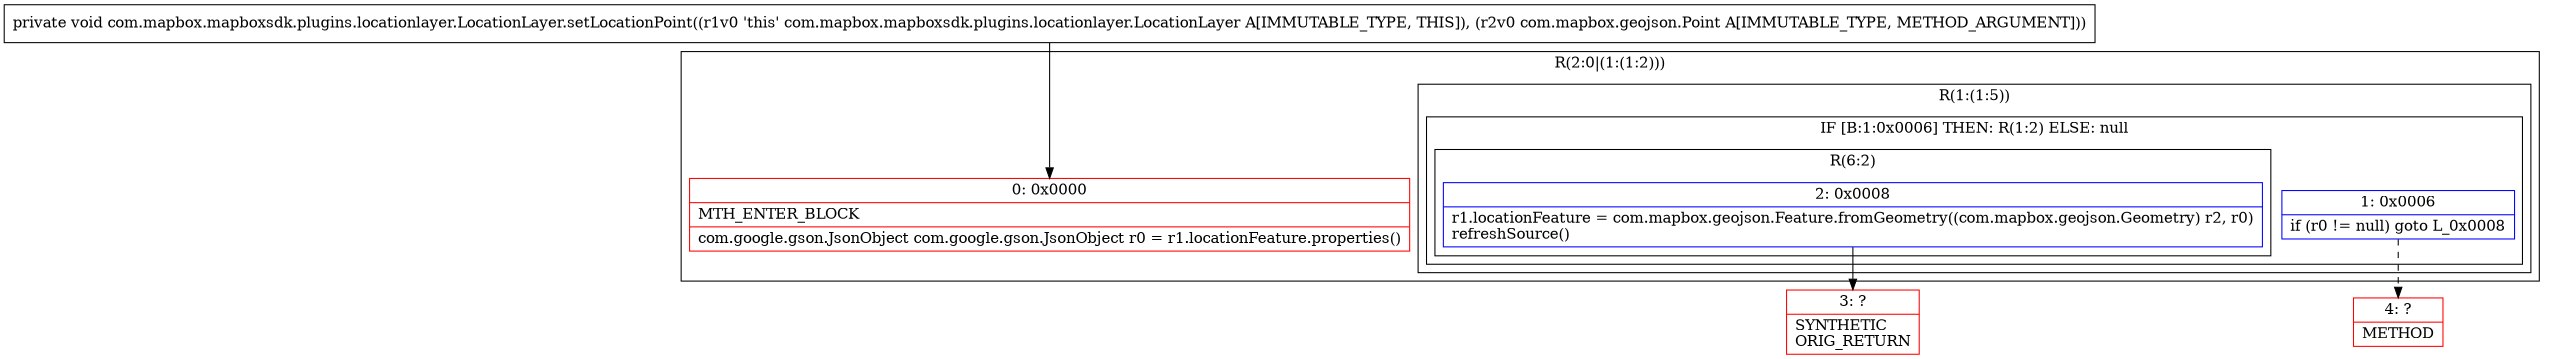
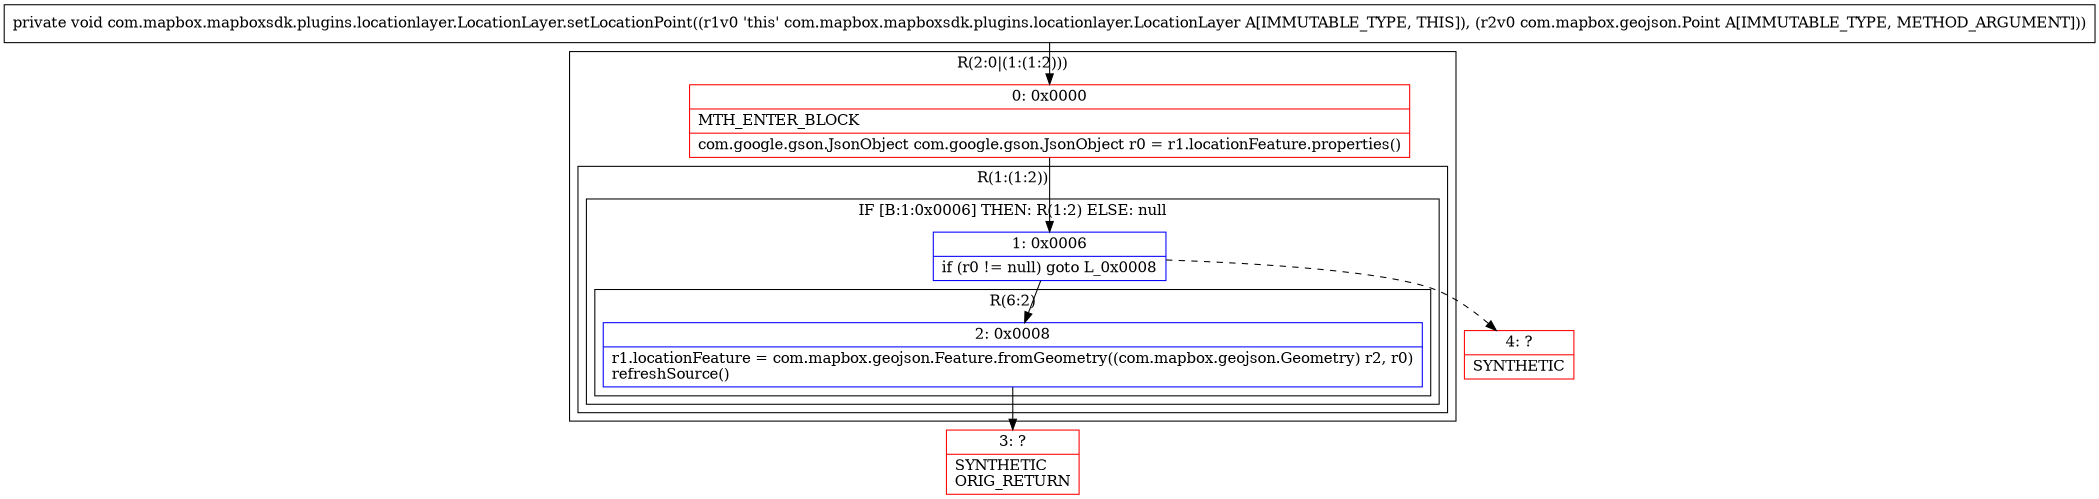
(1974, 96) -> (1013, 178)
none -> (1050, 189)
none -> (1035, 297)
(2398, 334) -> (1519, 366)
